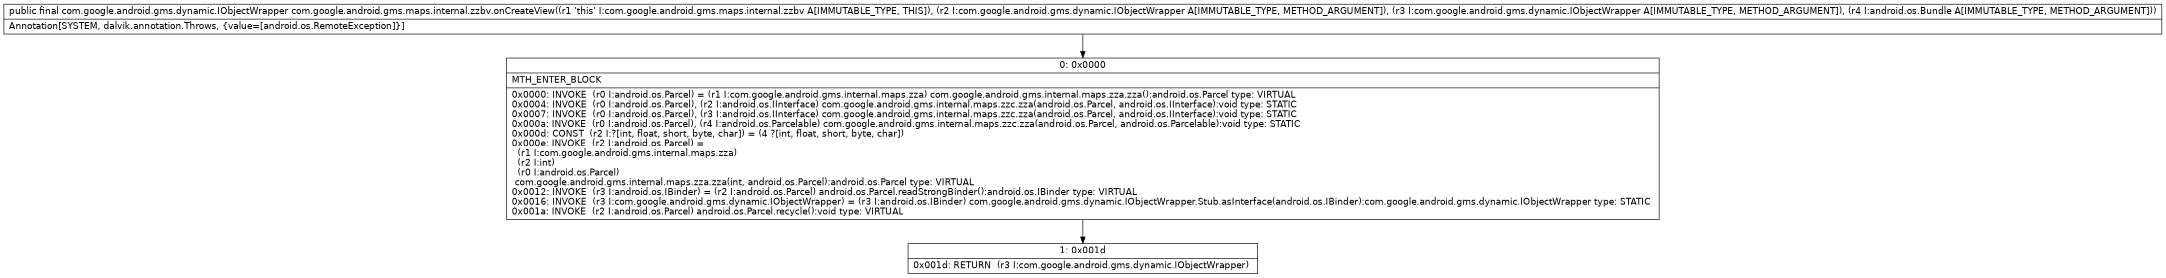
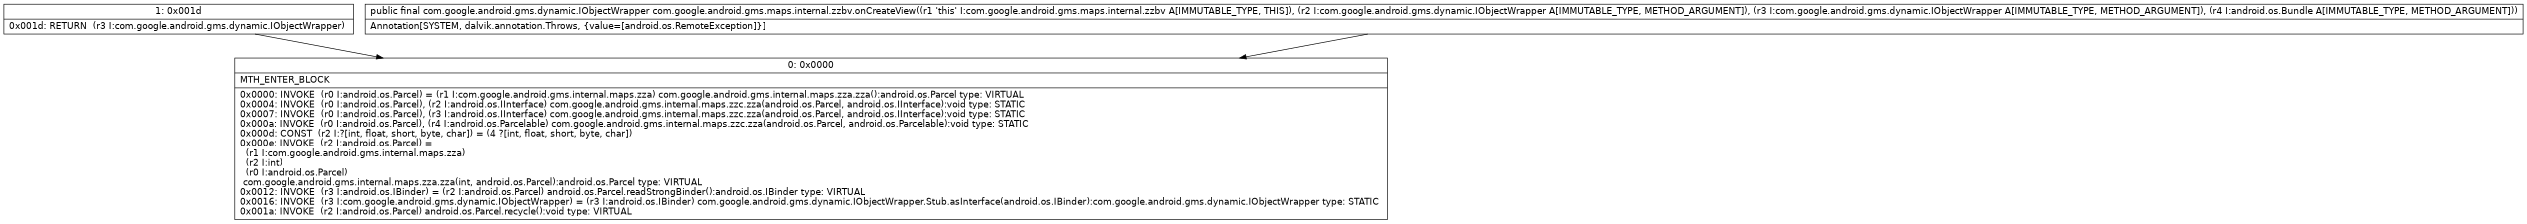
(1083, 228) -> (316, 45)
